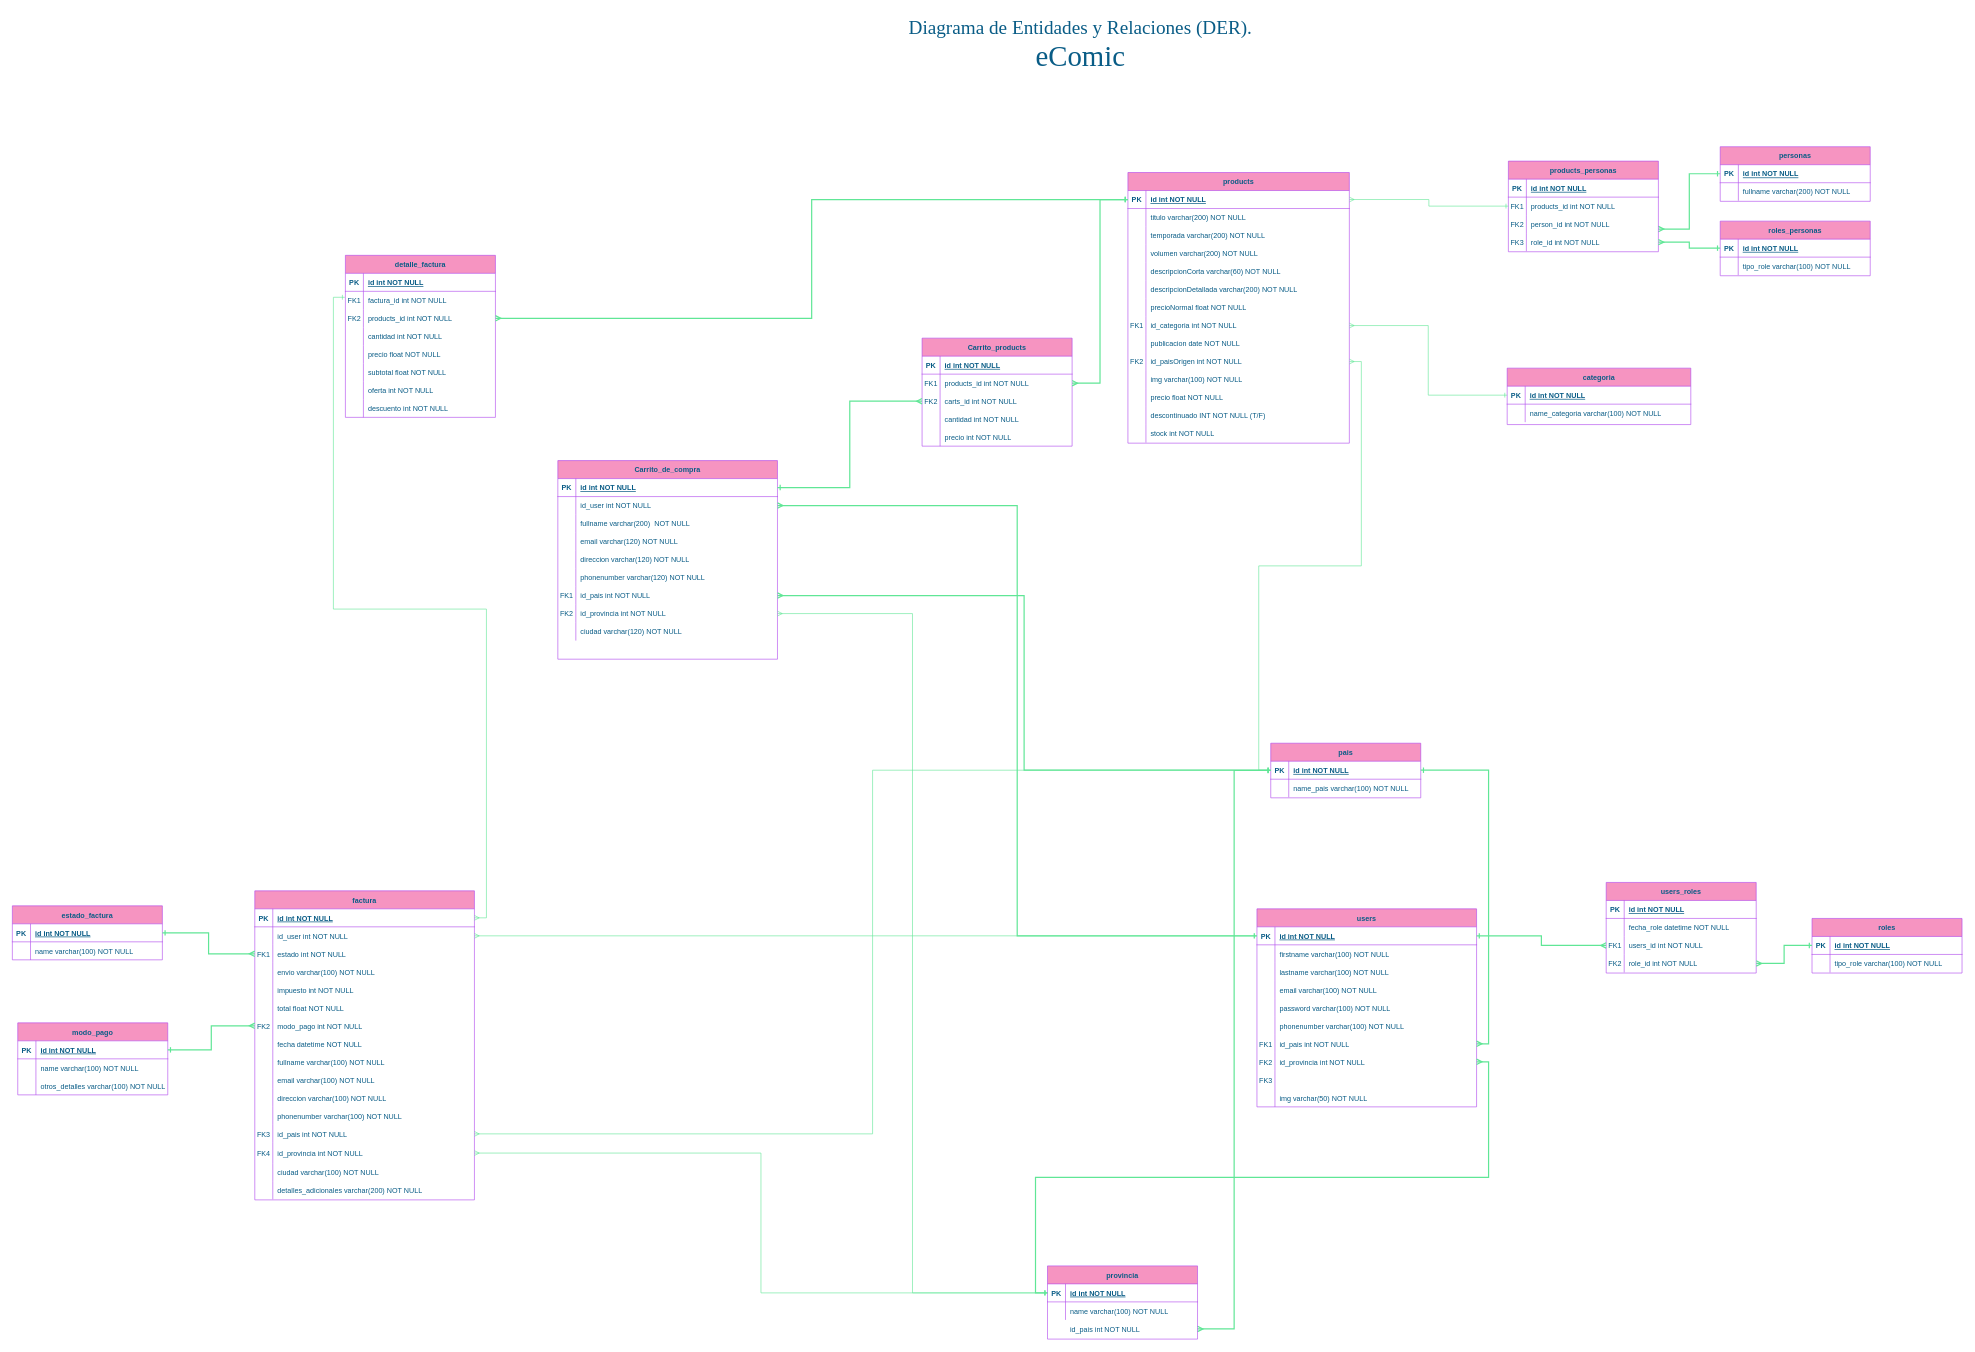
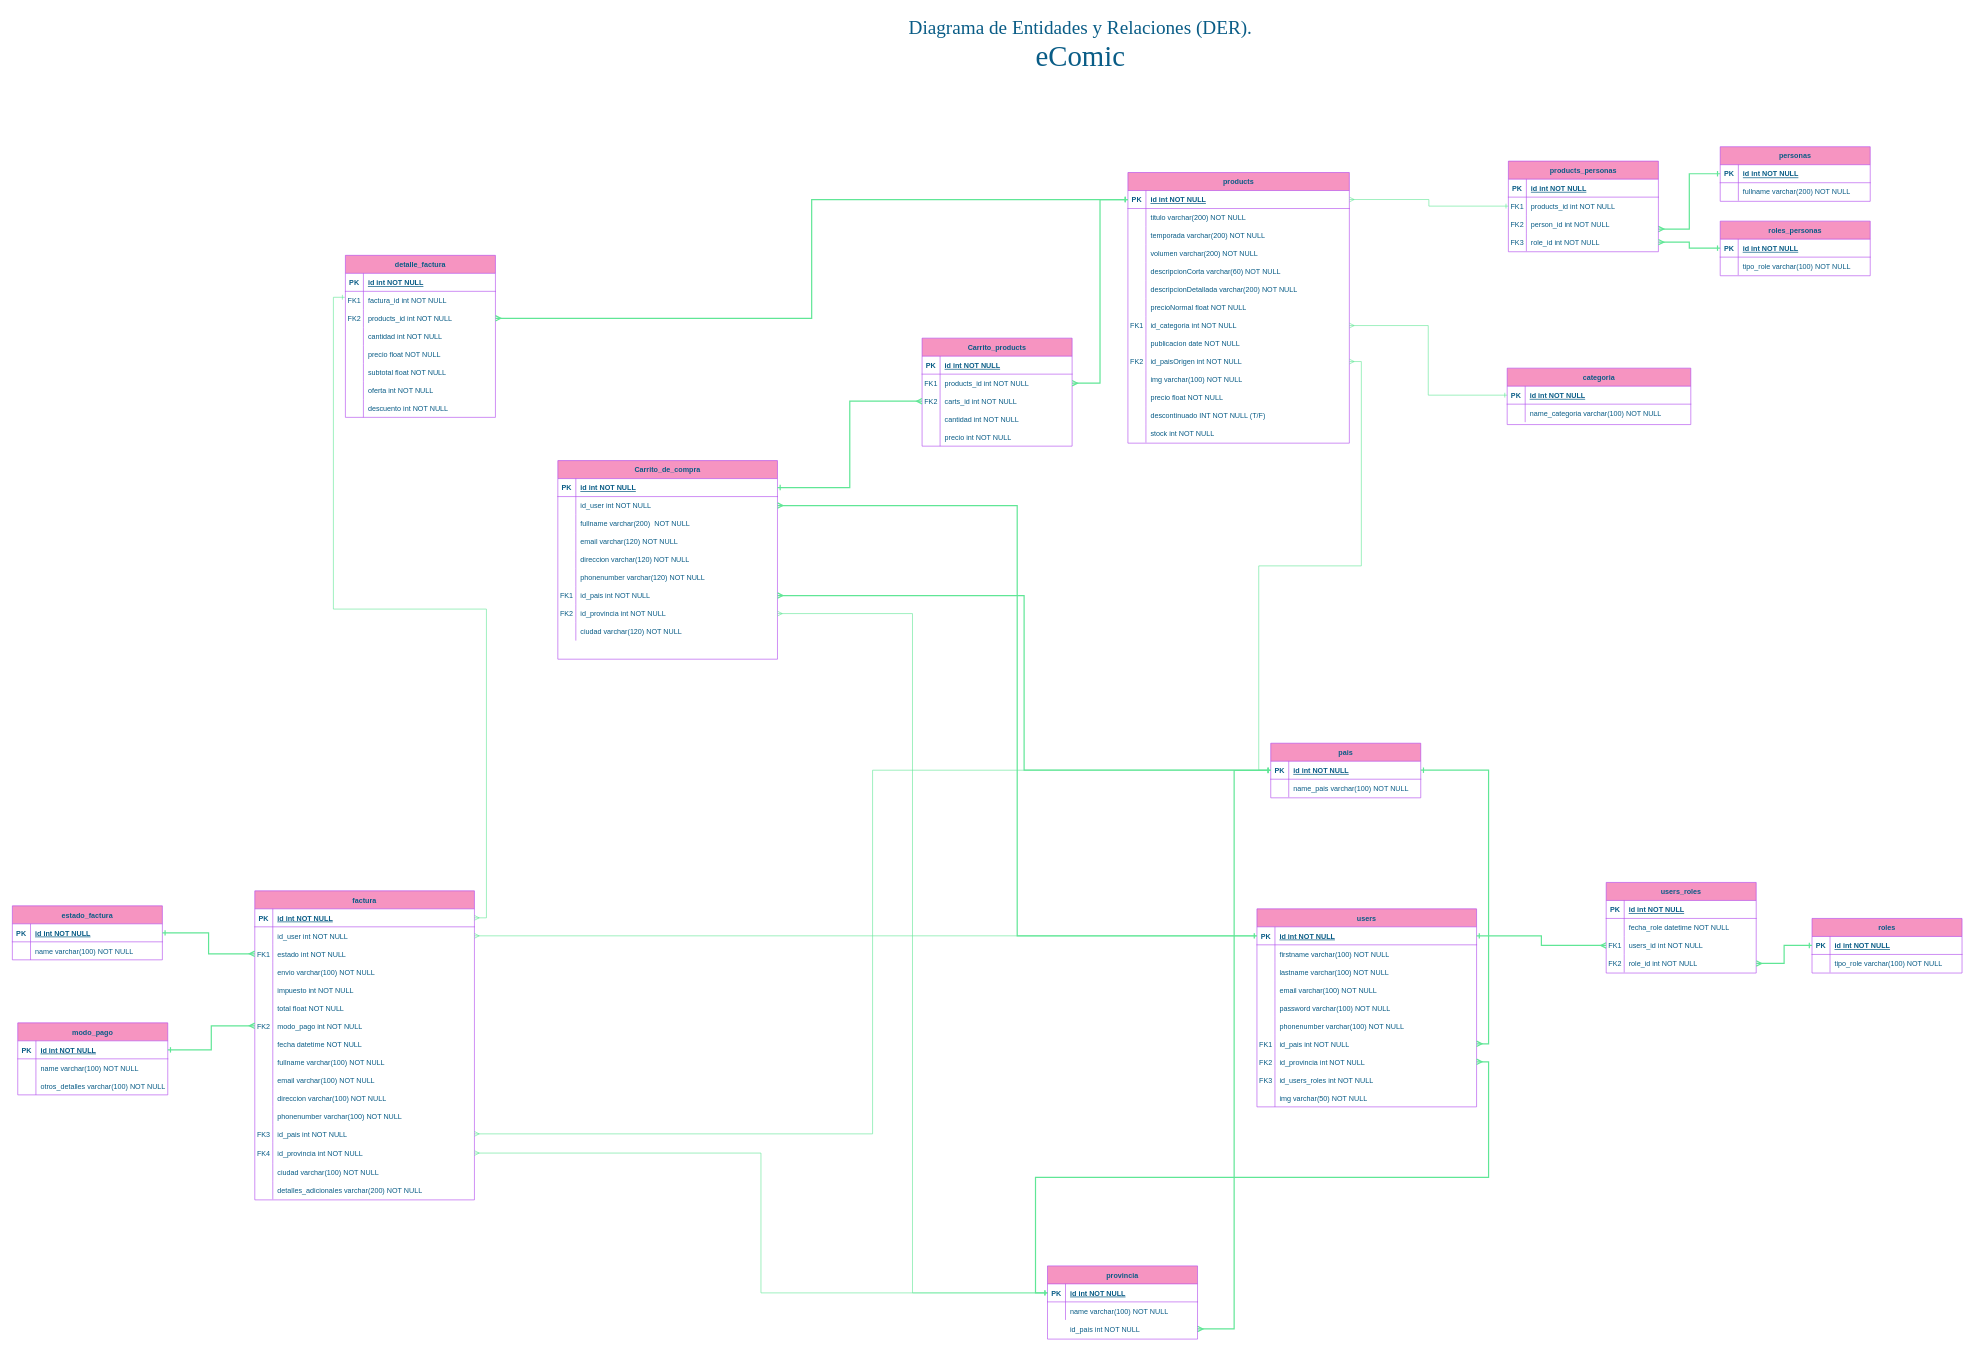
none -> (1376, 1080)
